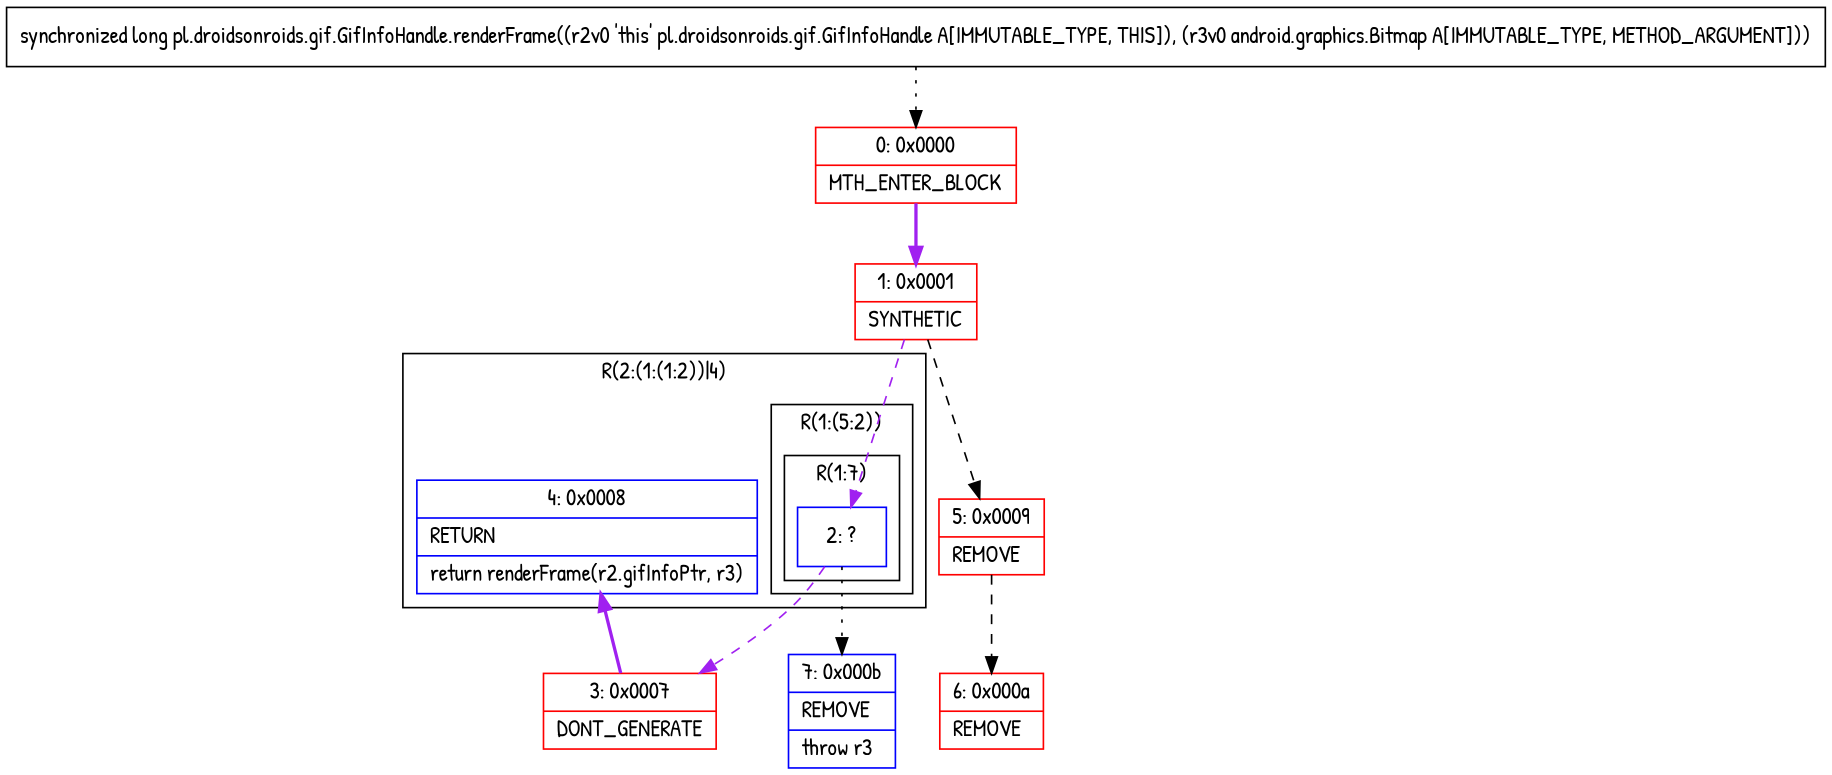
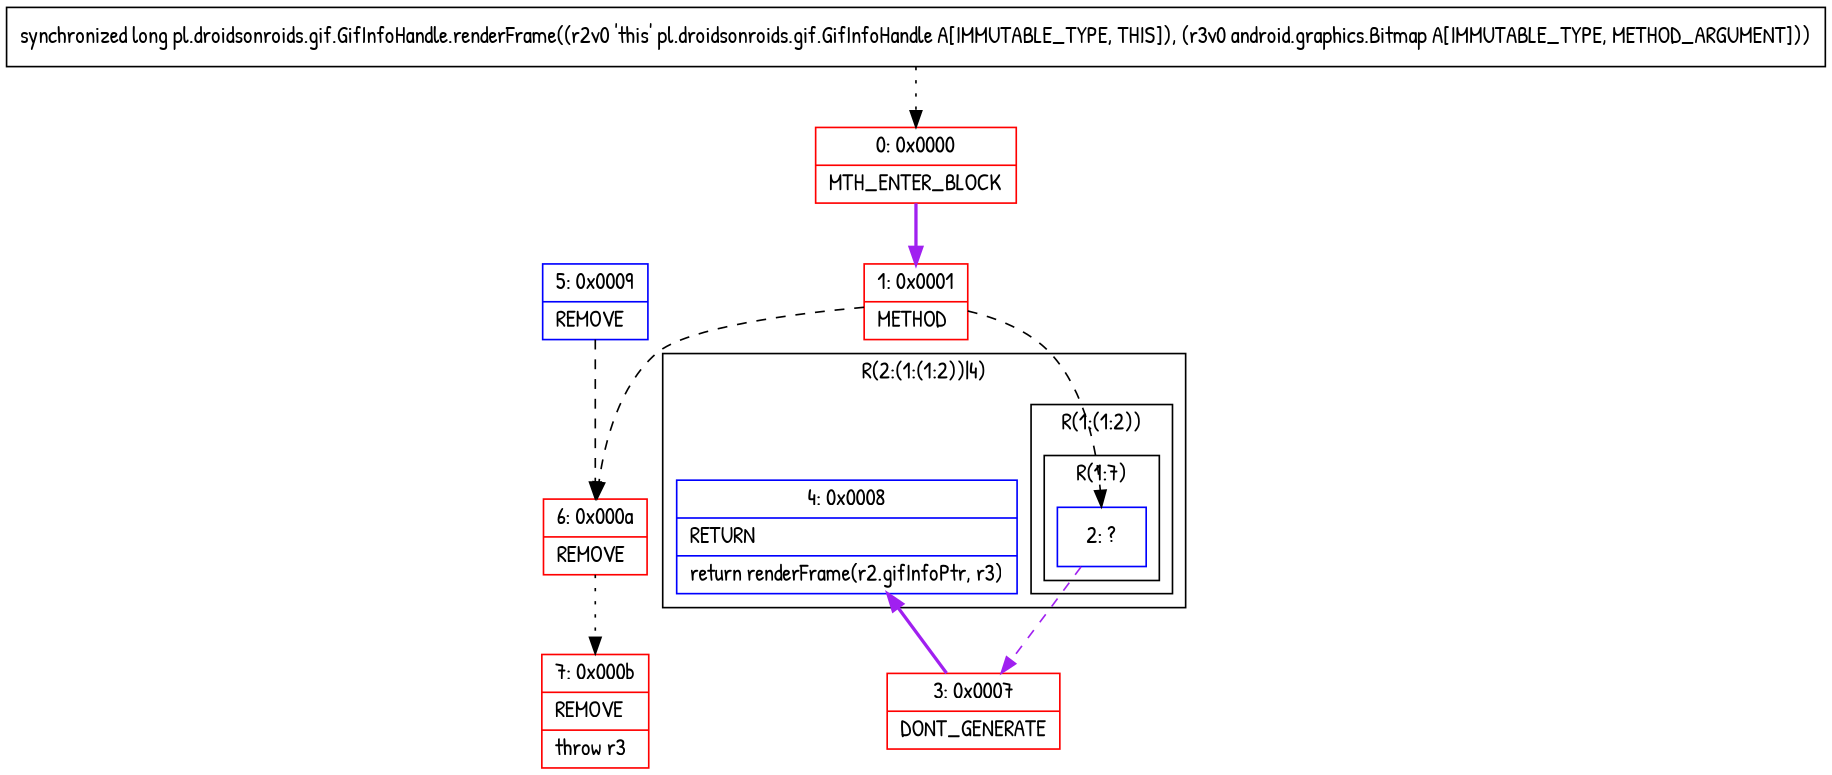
(916, 320) -> (913, 320)
(951, 411) -> (688, 338)
(880, 415) -> (1067, 375)
(842, 423) -> (1102, 423)
(992, 537) -> (595, 302)
(842, 618) -> (595, 606)
(842, 711) -> (595, 711)
